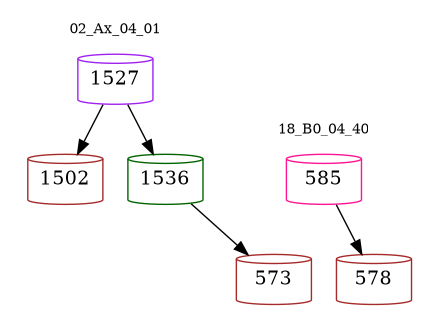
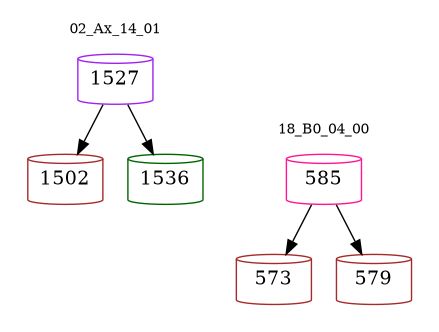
(115, 30) -> (115, 30)
(324, 130) -> (324, 130)
(214, 225) -> (302, 223)
(374, 279) -> (374, 279)
